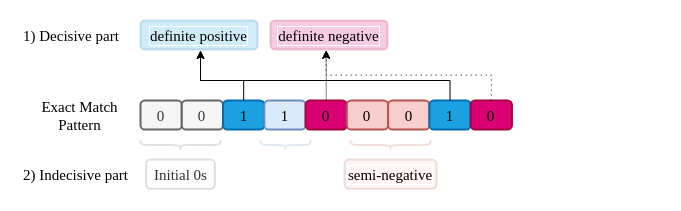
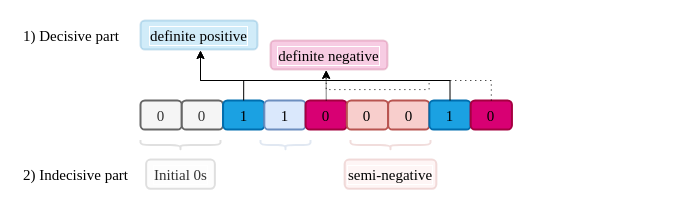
(329, 35) -> (329, 55)
(80, 115) -> none
